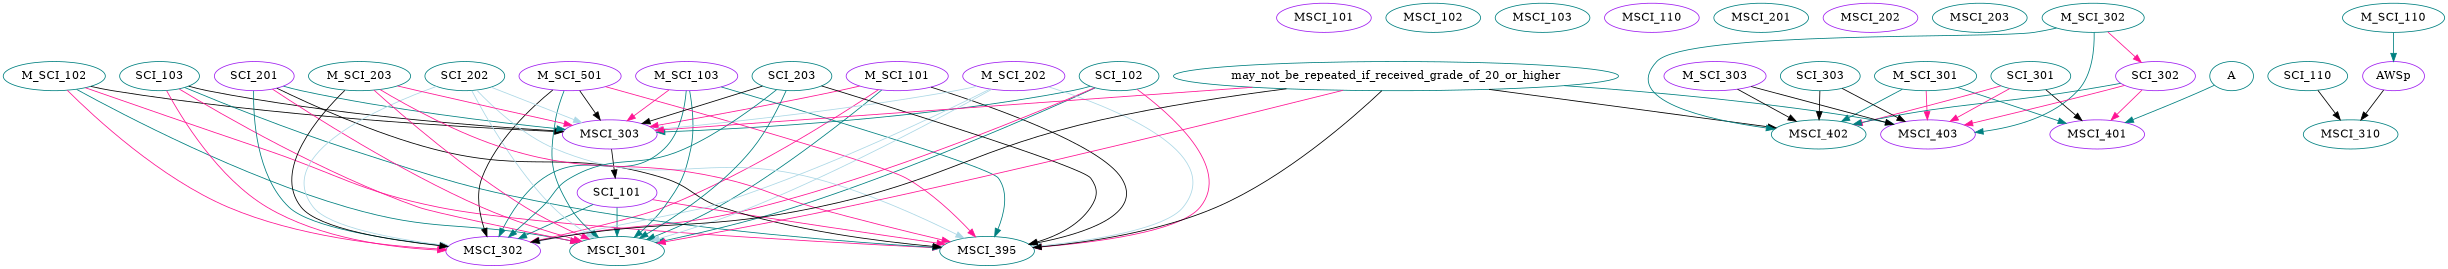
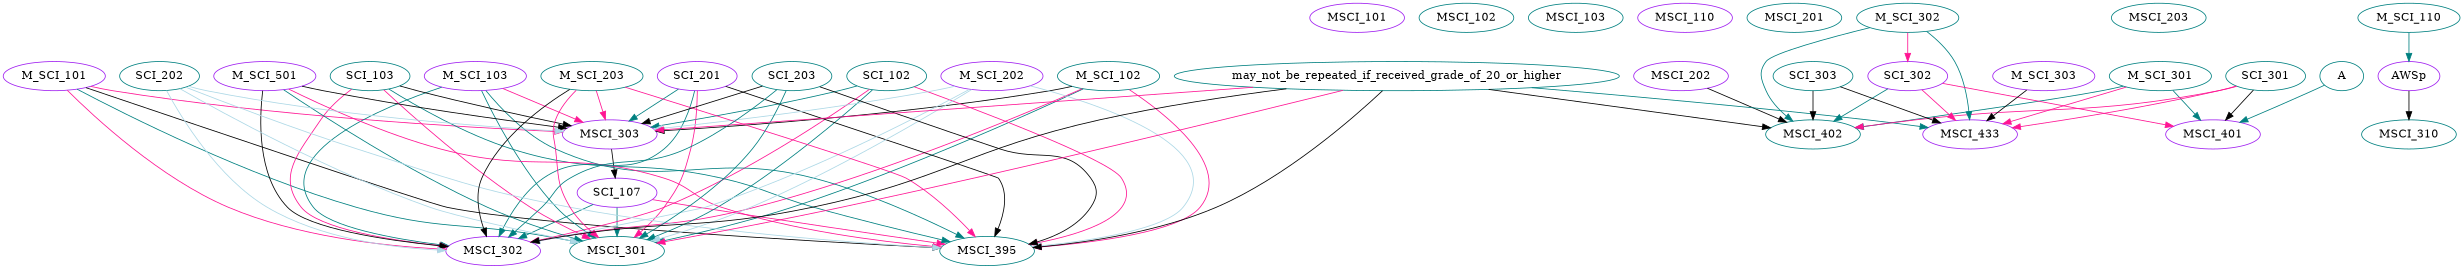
(2308, 76) -> none
(1753, 98) -> (1738, 101)
(1928, 134) -> (1970, 134)
(617, 193) -> (617, 193)
